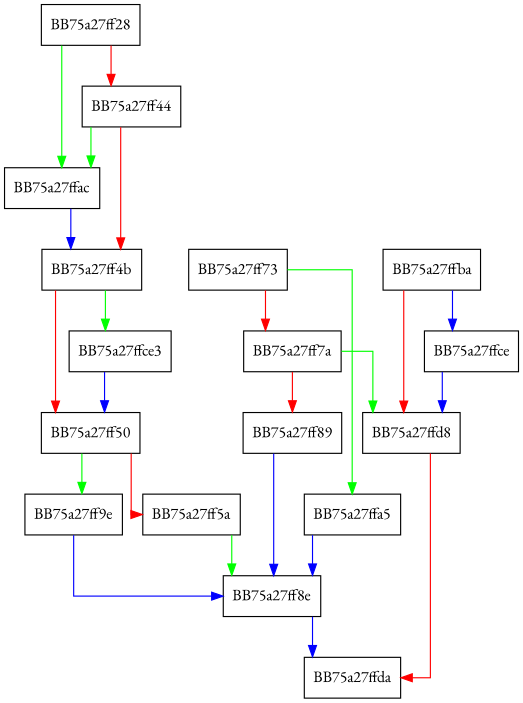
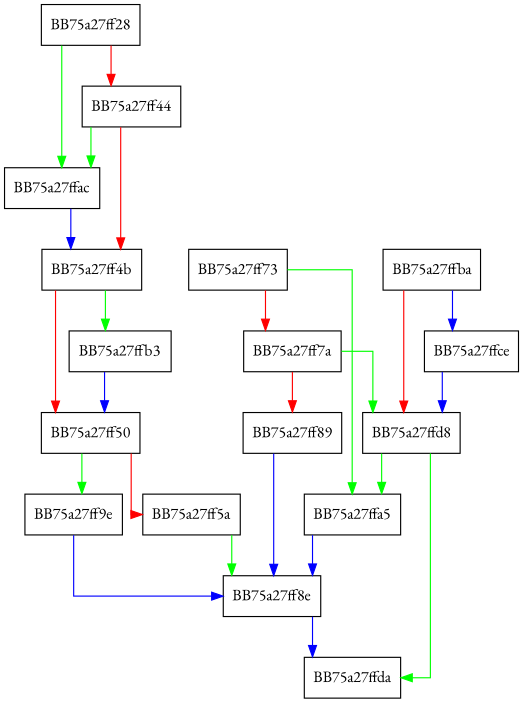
(120, 351) -> (120, 351)
none -> (382, 468)
(430, 575) -> (430, 575)
